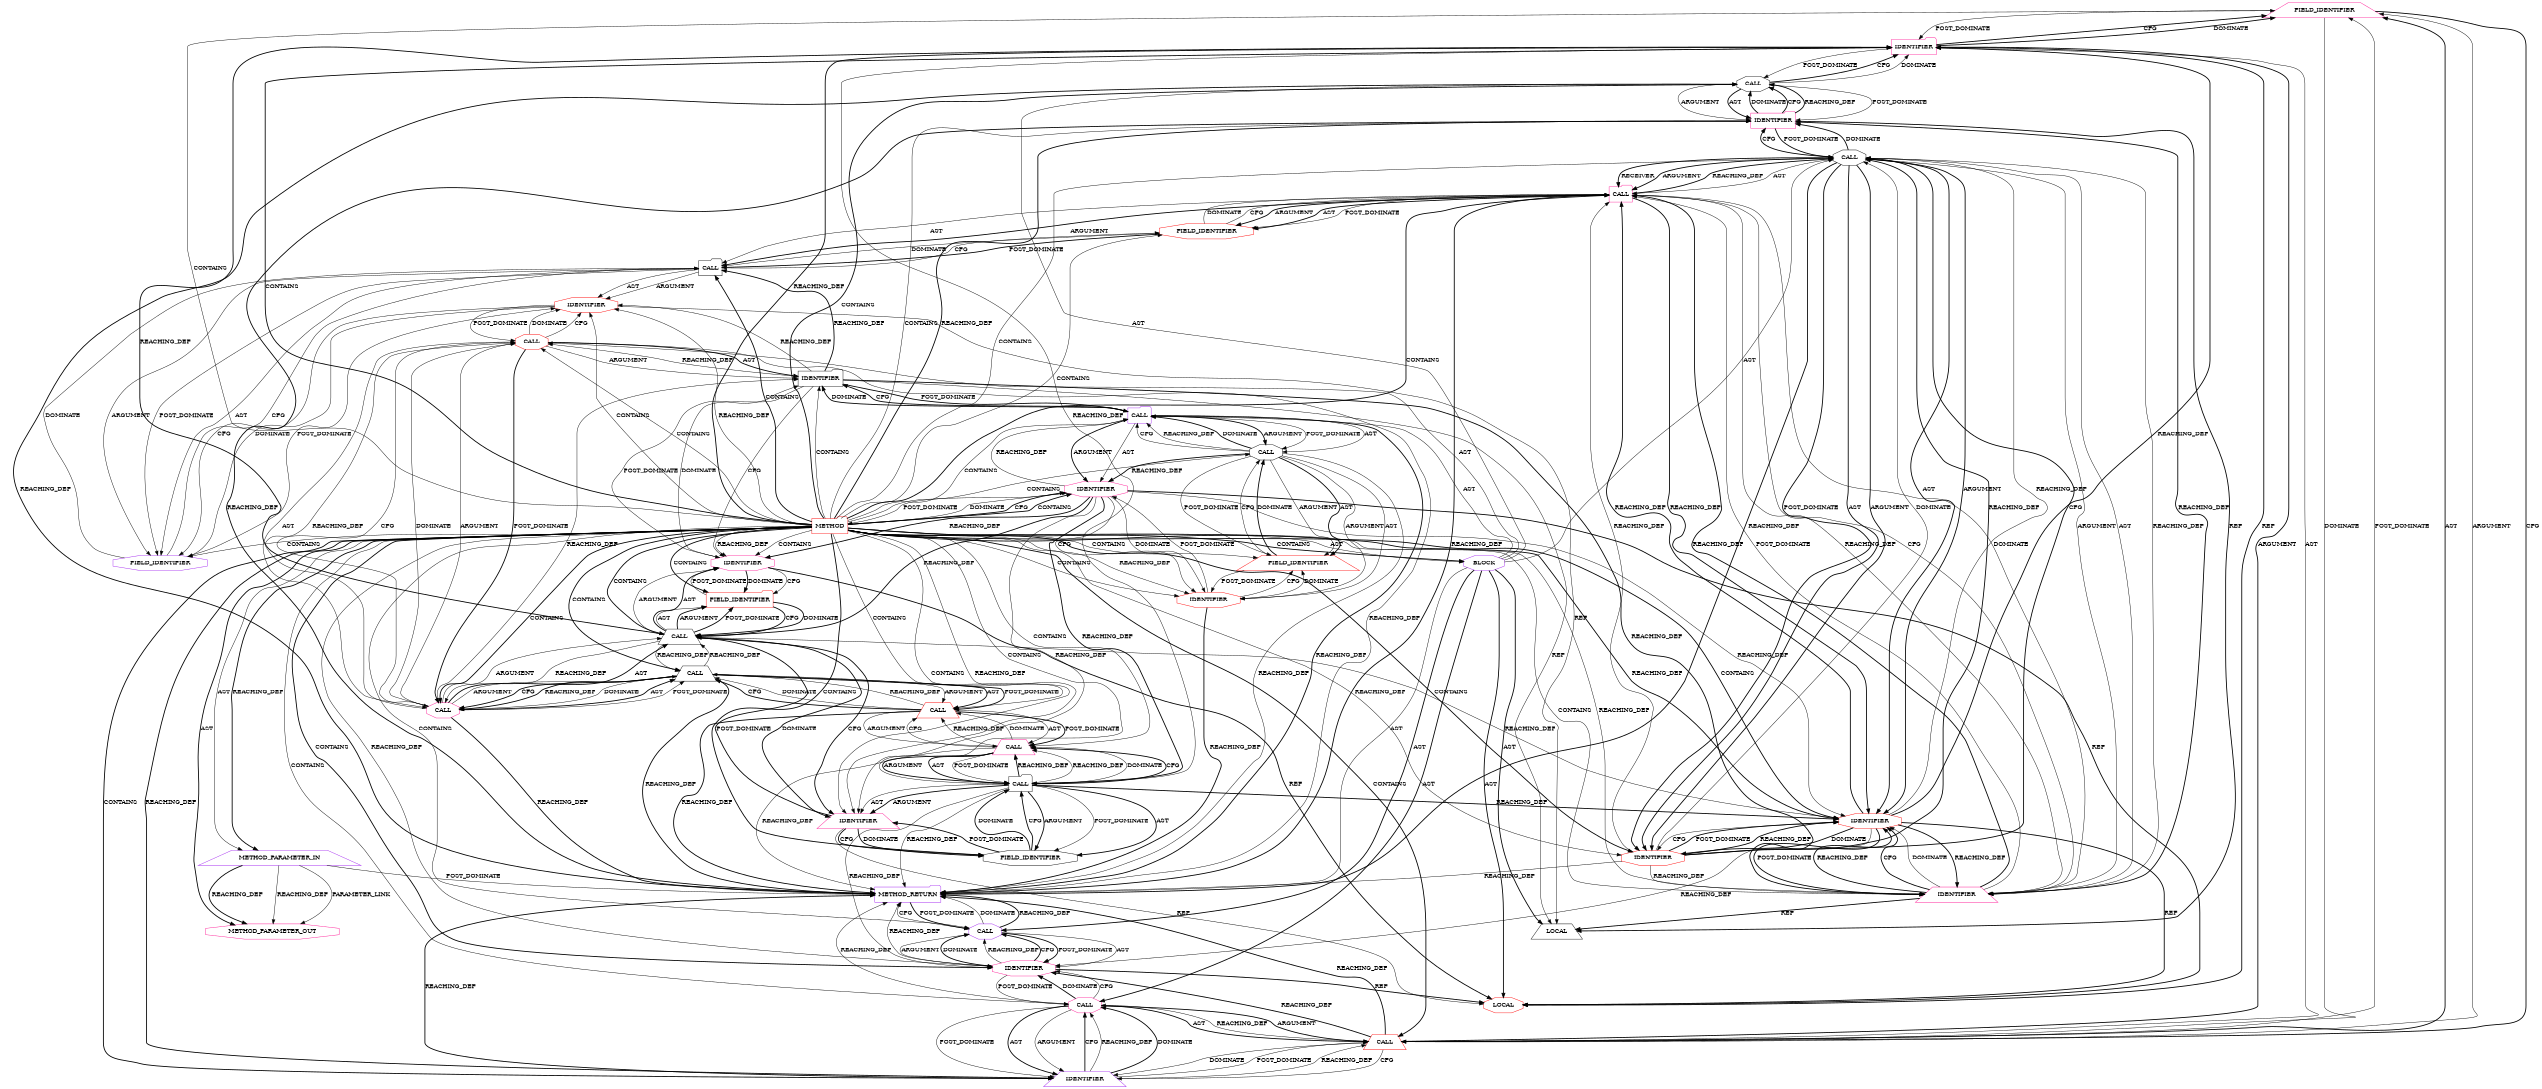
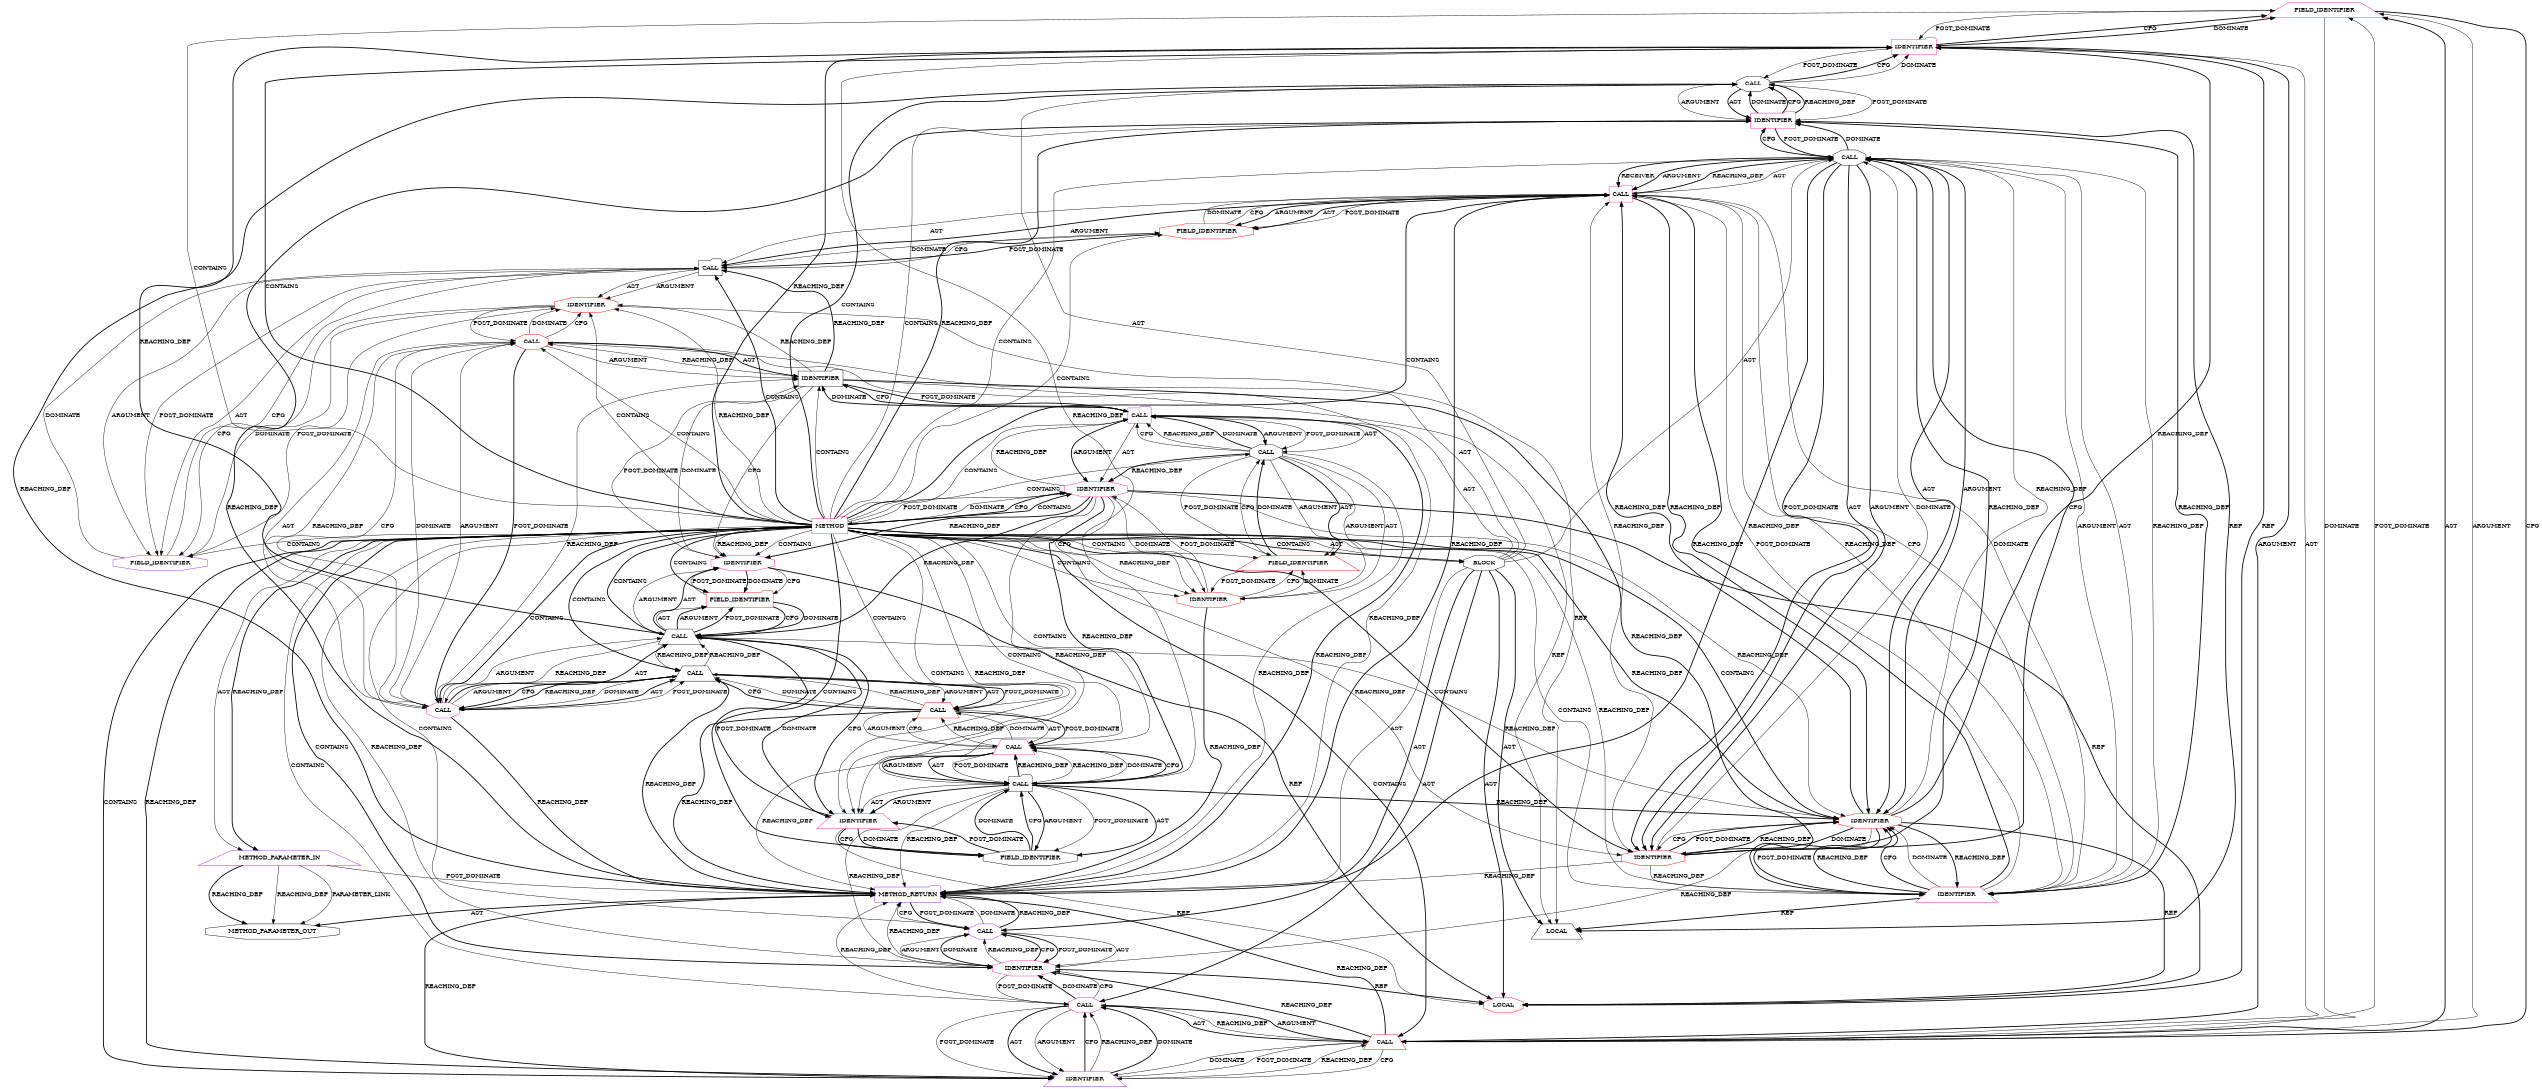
(830, 526) -> (830, 526)
(345, 546) -> (583, 904)
(1484, 563) -> (1484, 563)
(272, 932) -> (272, 932)
